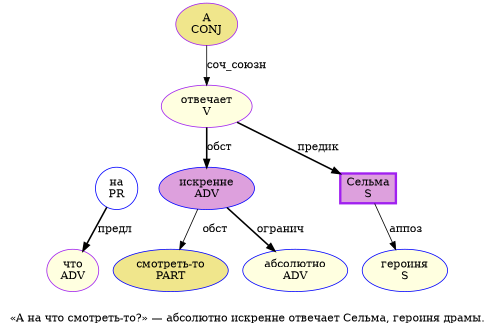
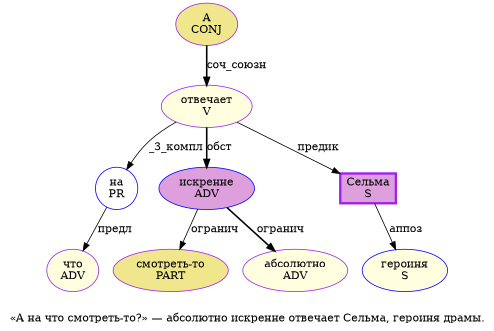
(207, 61) -> (207, 61)
none -> (151, 140)
(285, 146) -> (285, 146)
(97, 225) -> (97, 225)
(215, 229) -> (215, 229)
(171, 270) -> (171, 270)
(295, 270) -> (295, 270)
